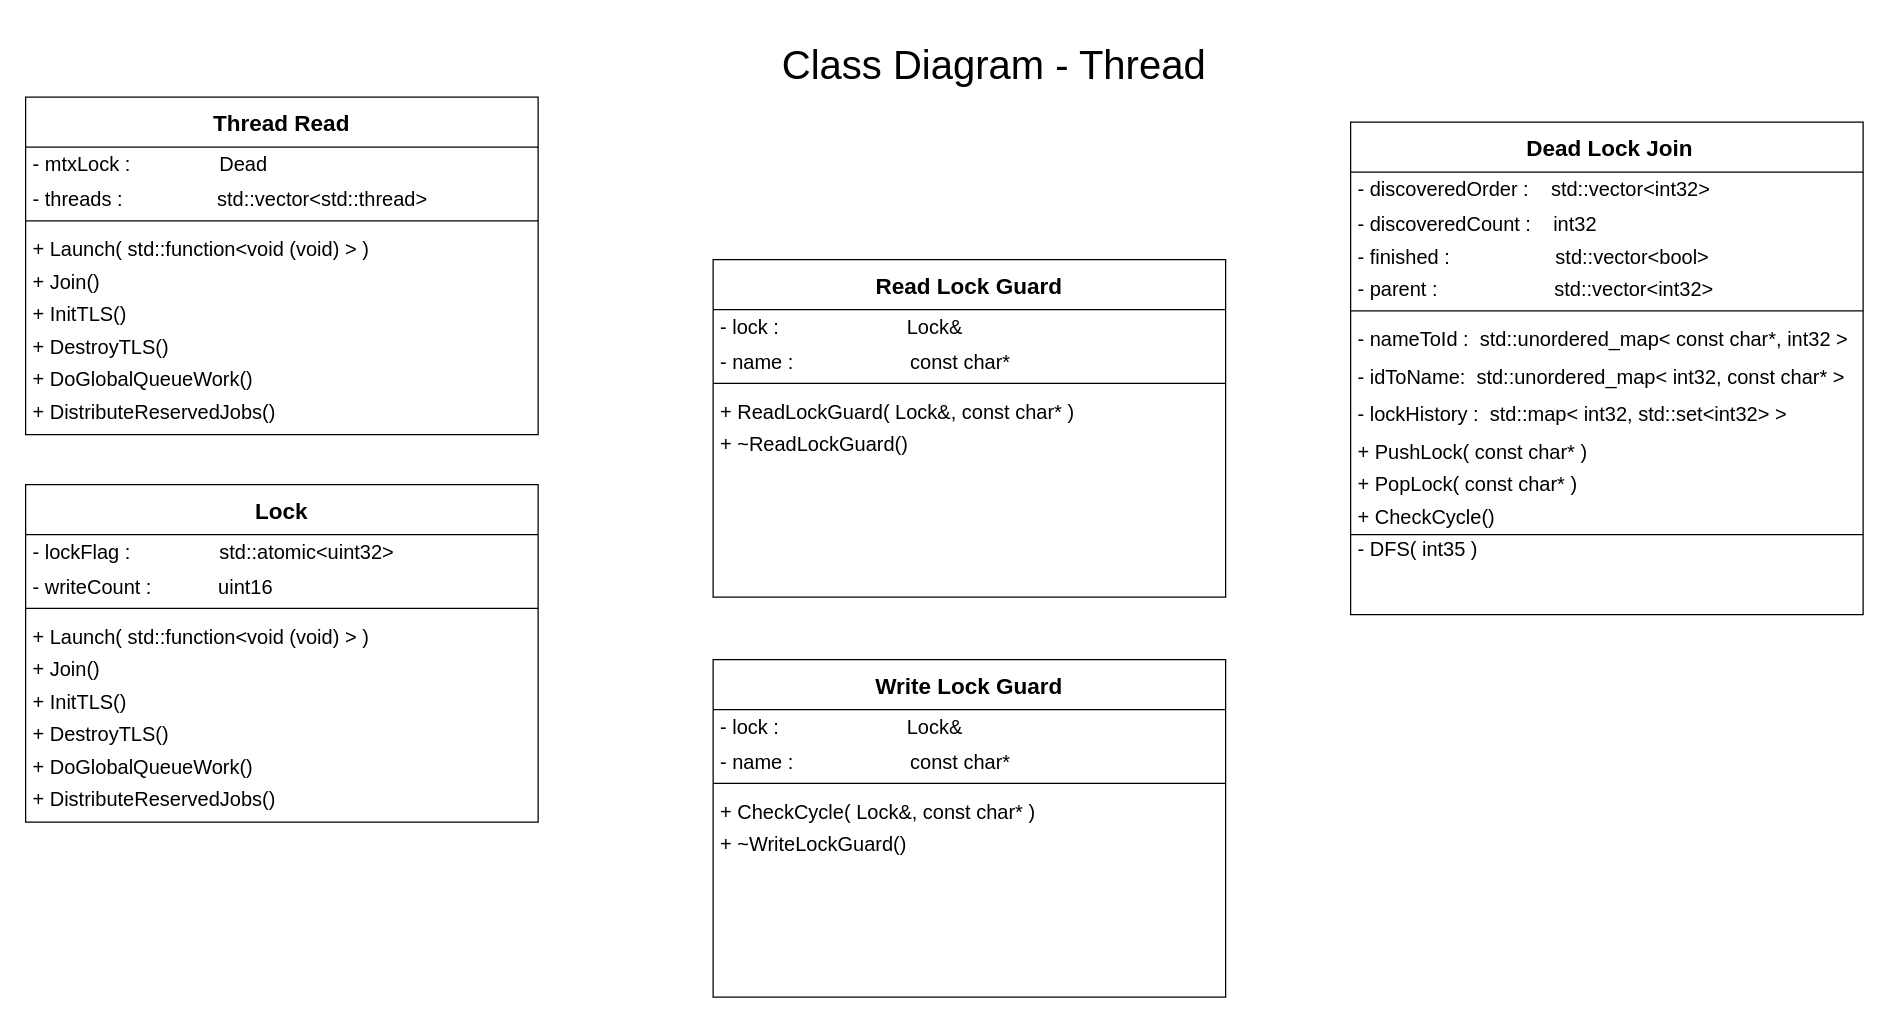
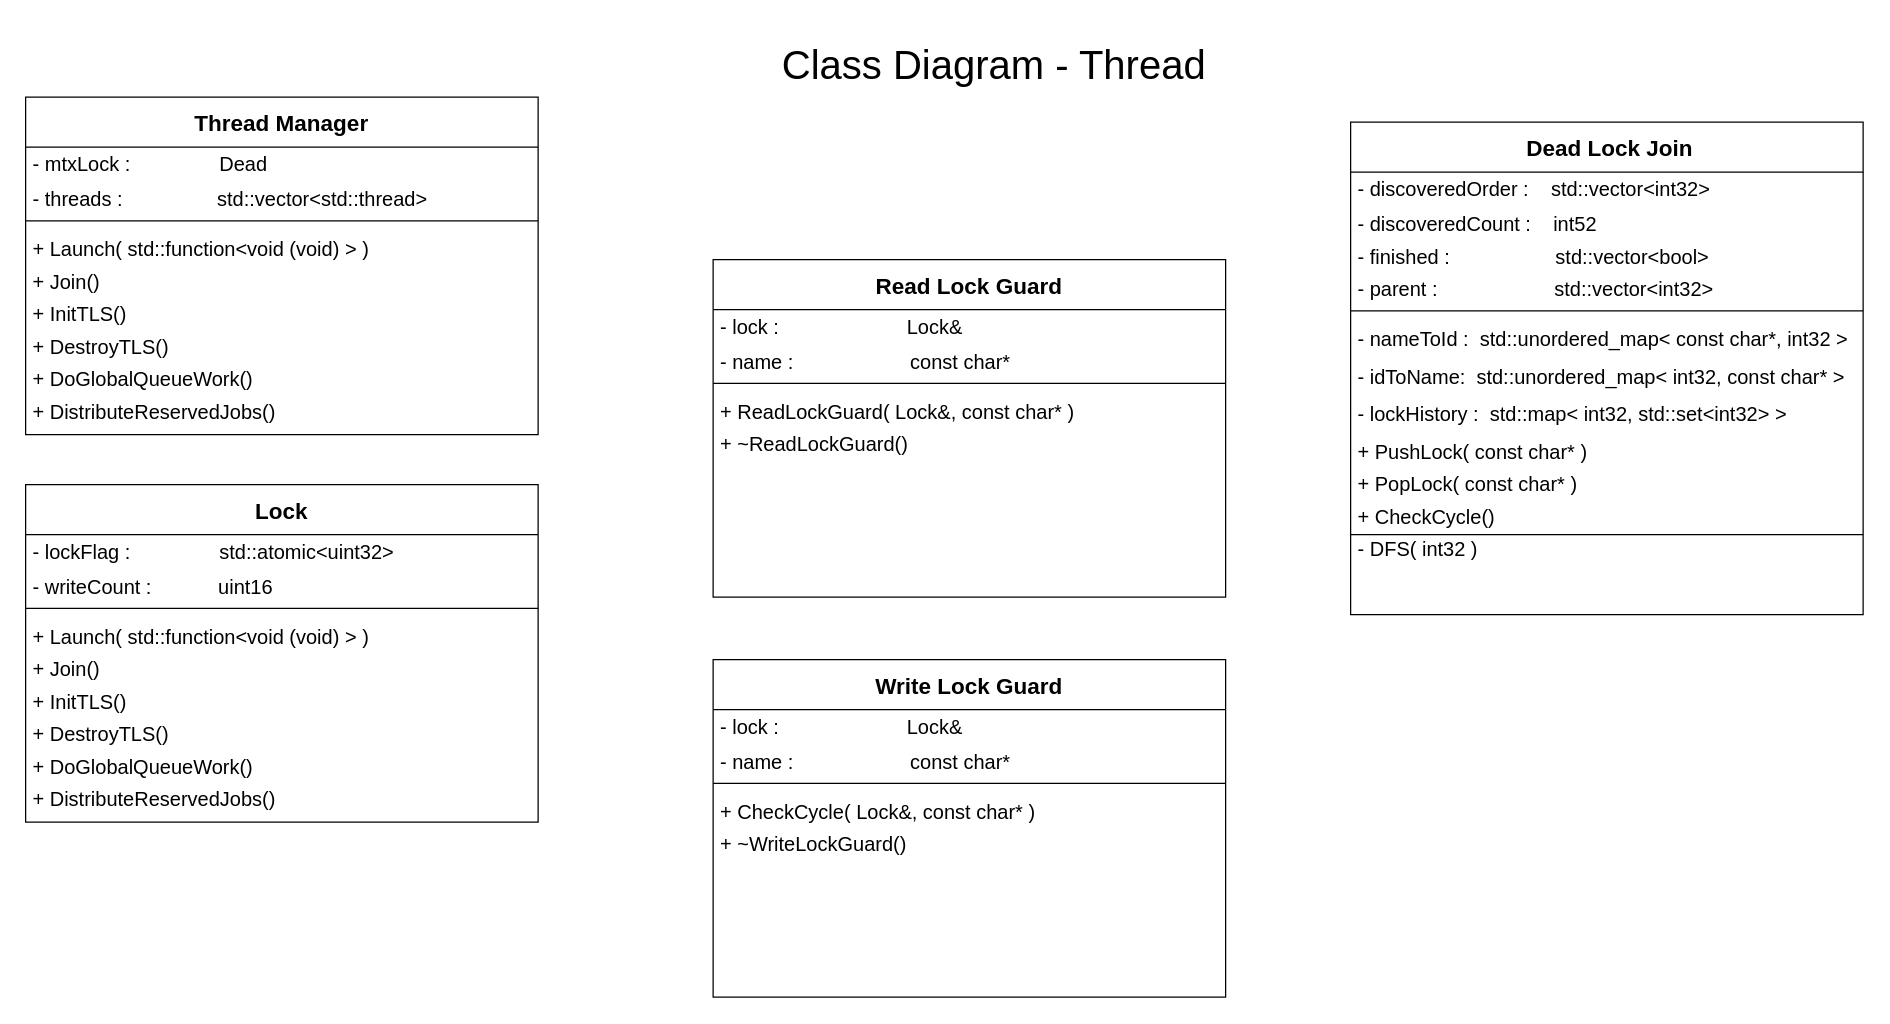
(281, 124) -> (281, 124)
(1496, 225) -> (1496, 225)
(1426, 550) -> (1426, 550)
